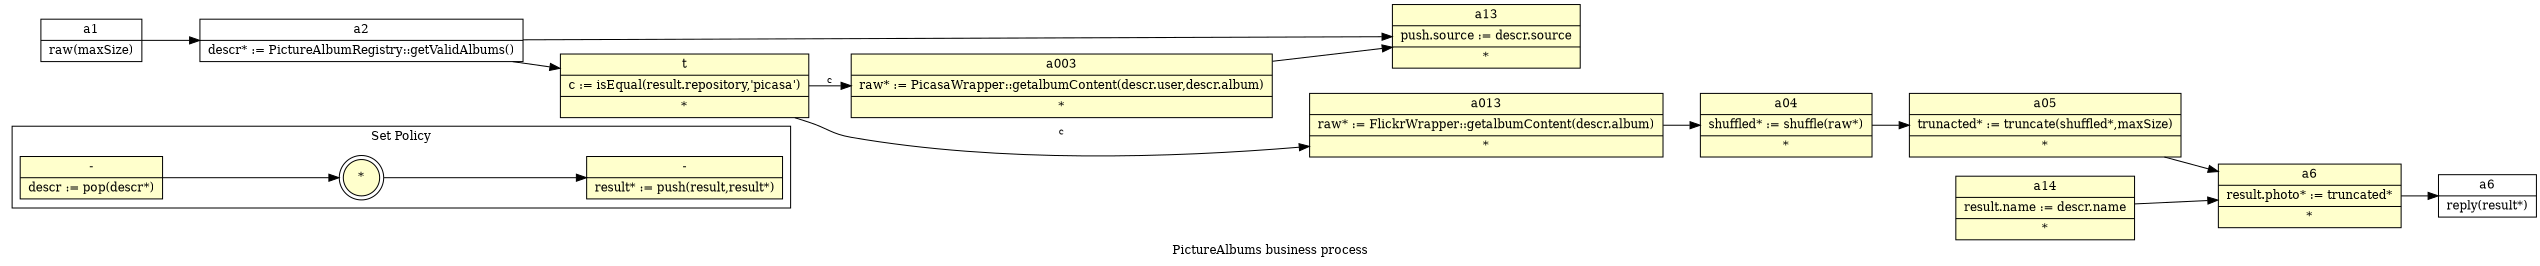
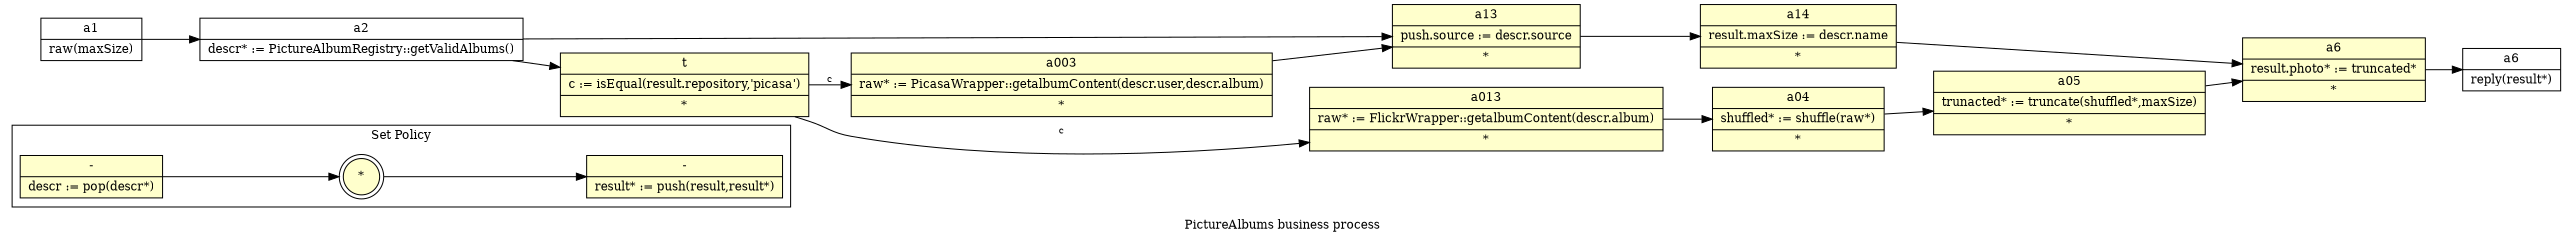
none -> (1635, 36)
(2045, 207) -> (1798, 36)
